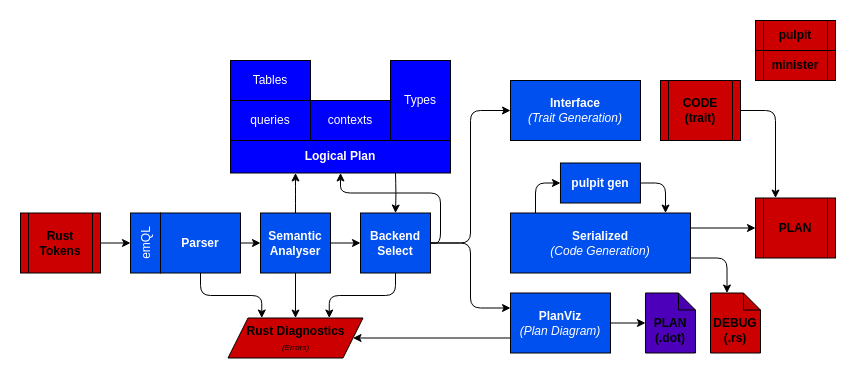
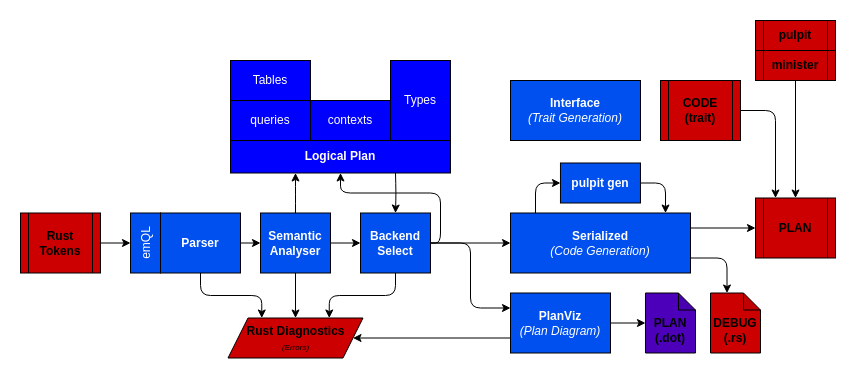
none -> (796, 136)
(471, 164) -> (486, 243)
